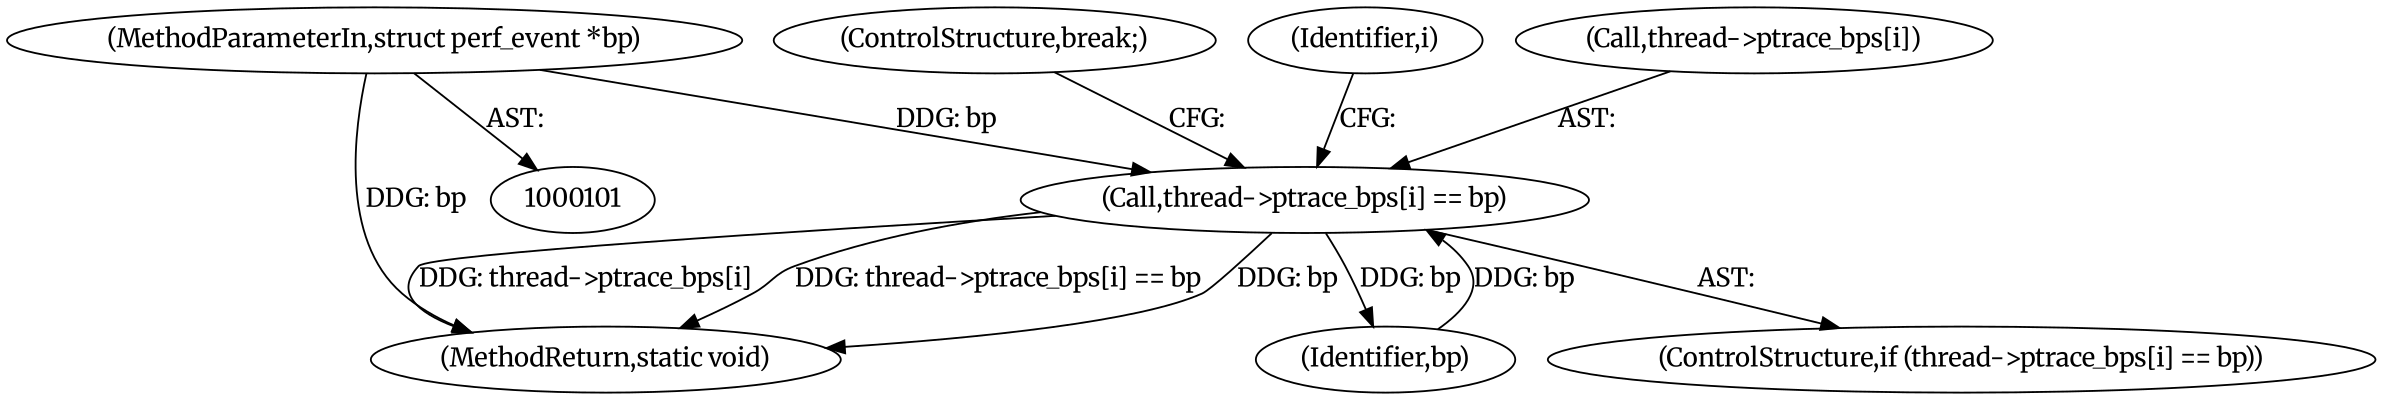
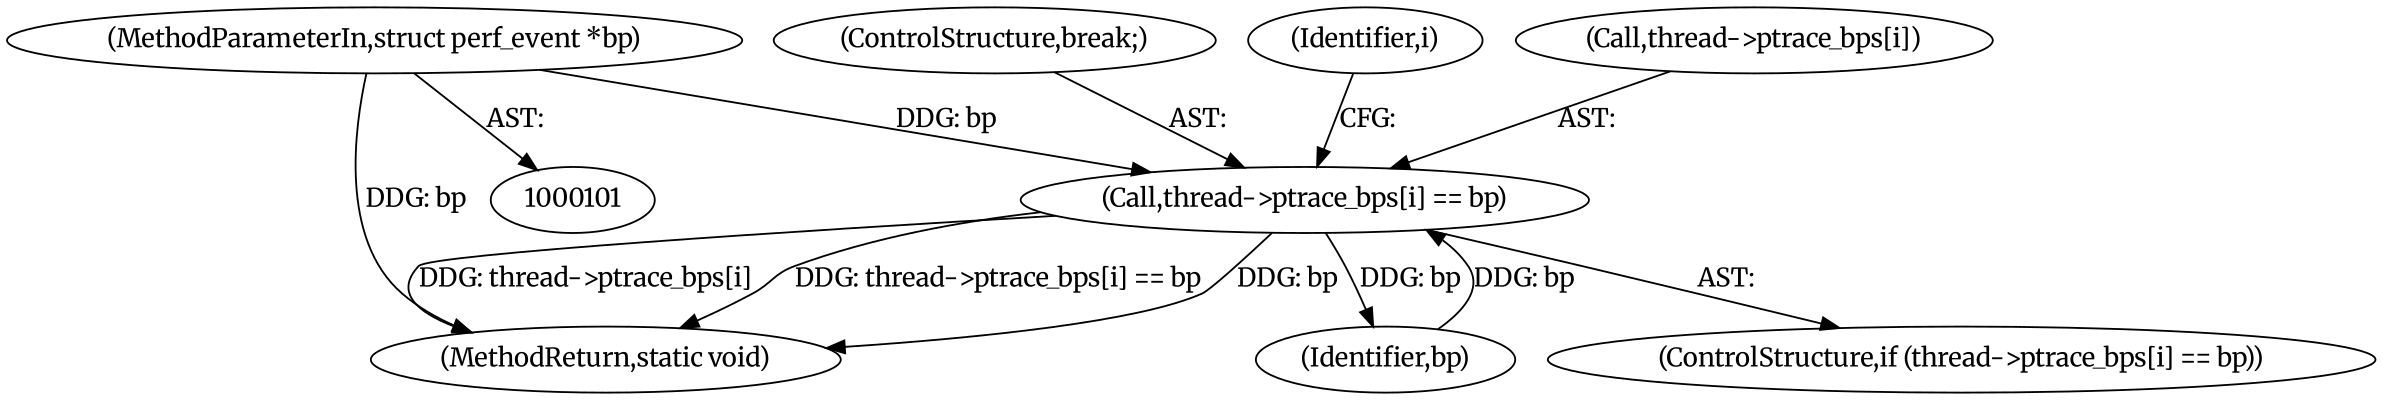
(1200, 120) -> (1201, 120)
